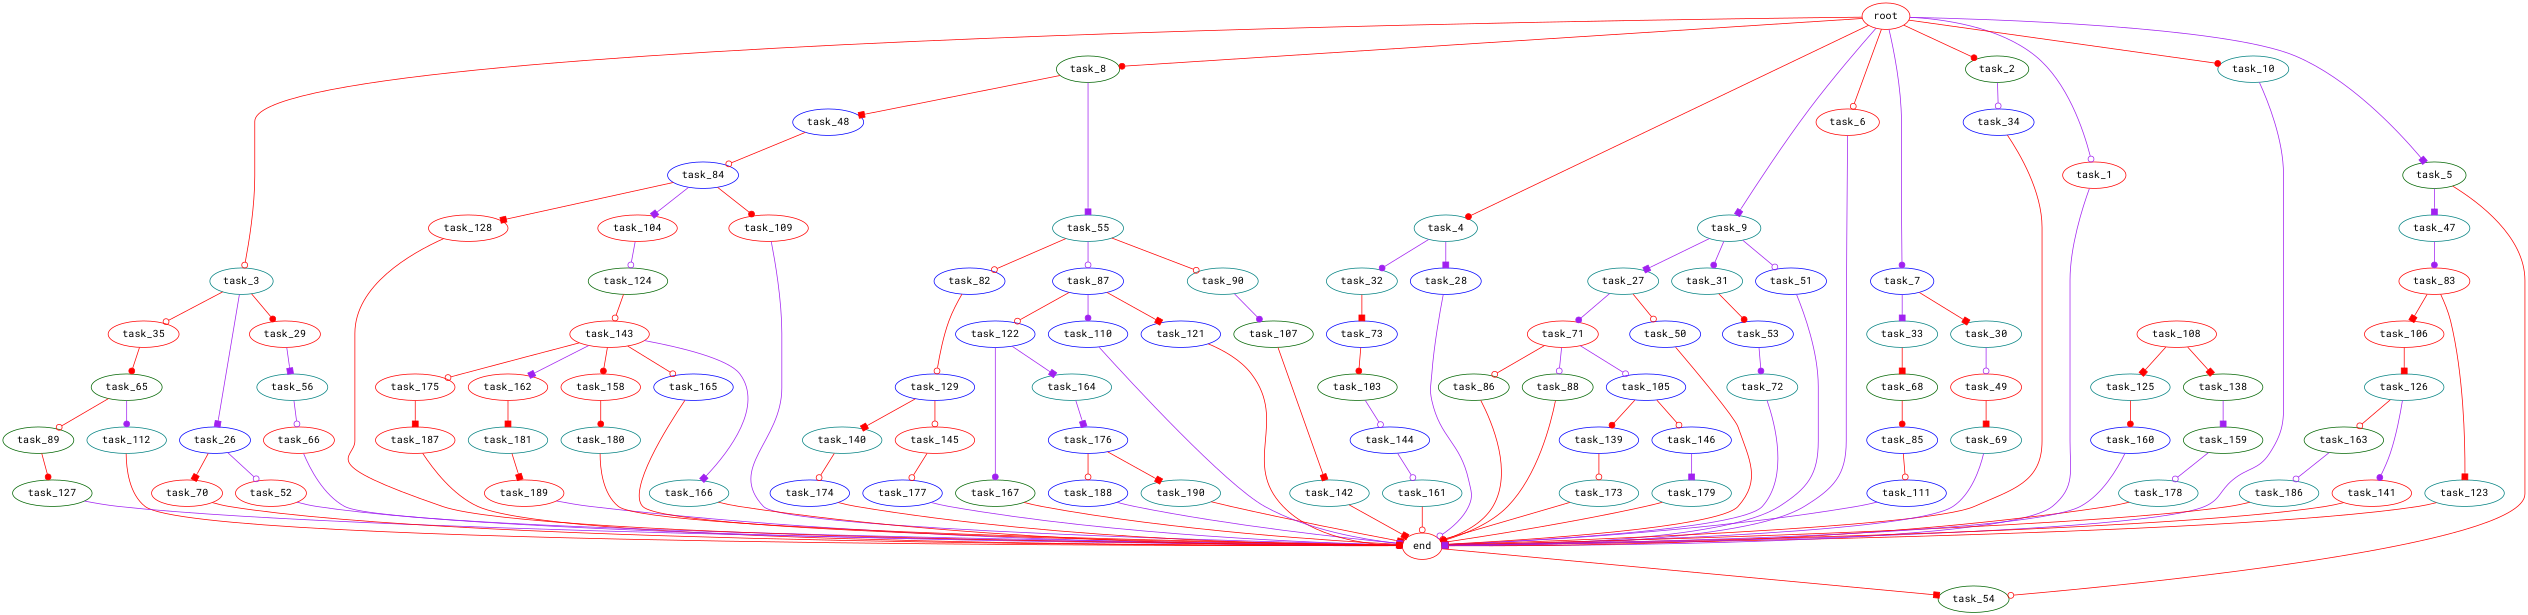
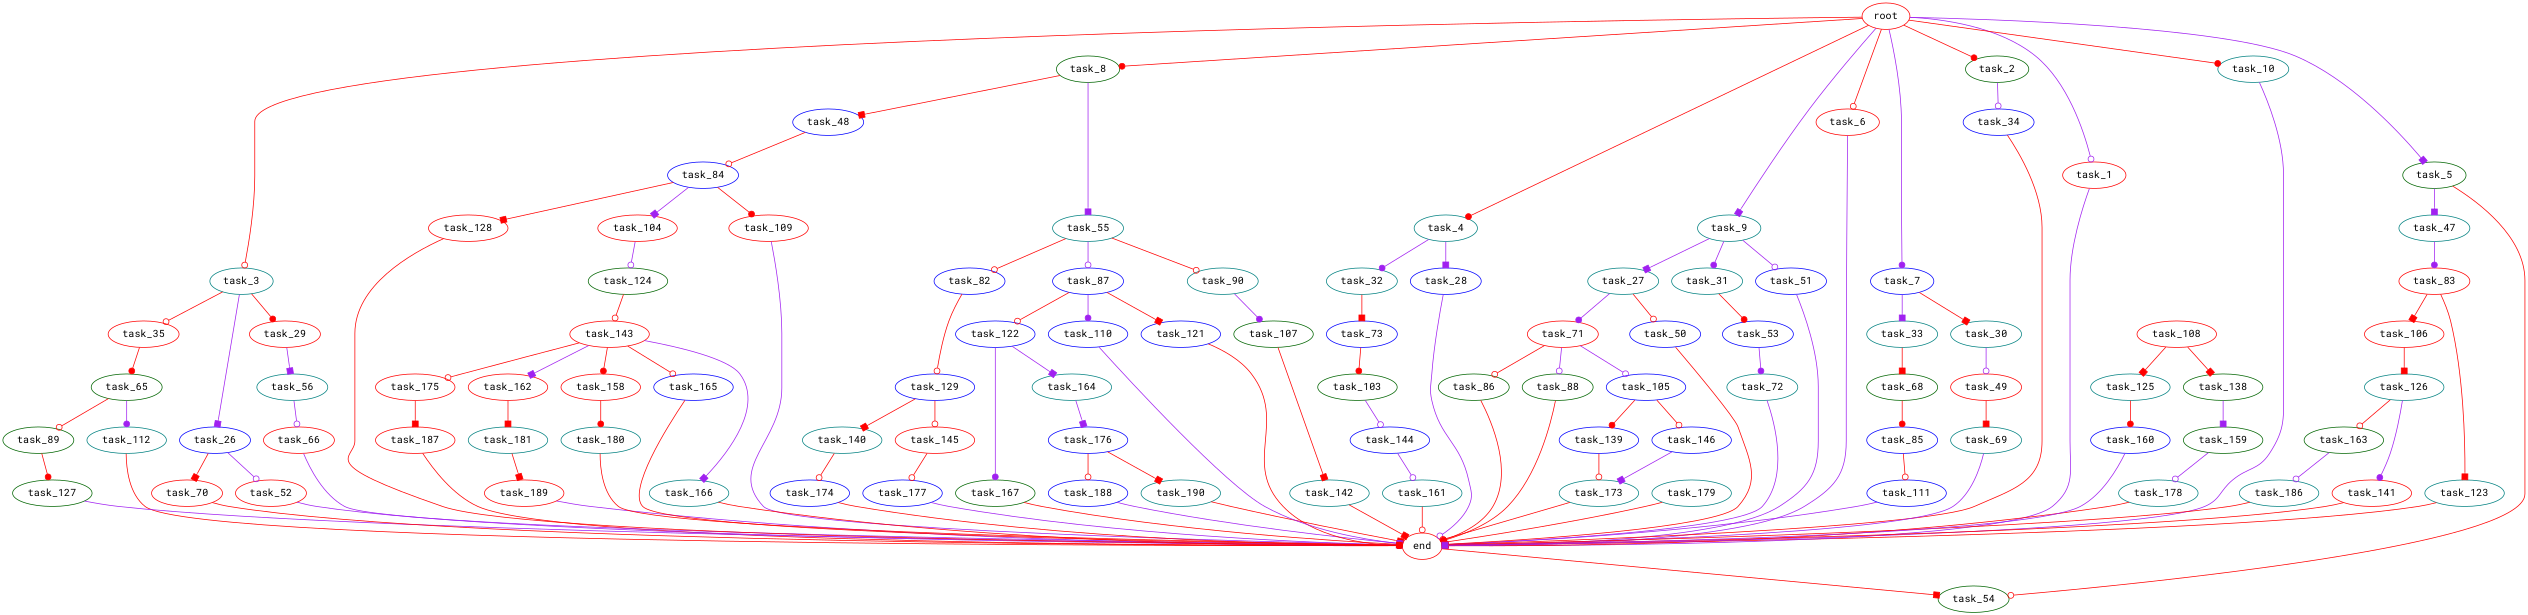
(1692, 463) -> (1649, 465)
